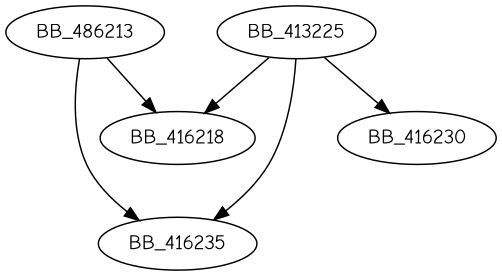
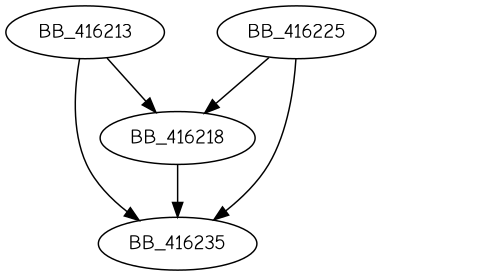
(85, 32) -> (85, 32)
(297, 32) -> (297, 32)
(417, 138) -> none
none -> (178, 184)
